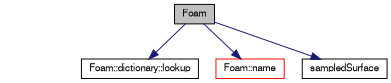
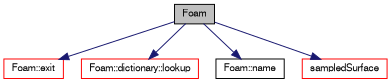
none -> (34, 69)
(140, 69) -> (140, 69)
(250, 69) -> (250, 69)
(345, 69) -> (345, 69)
